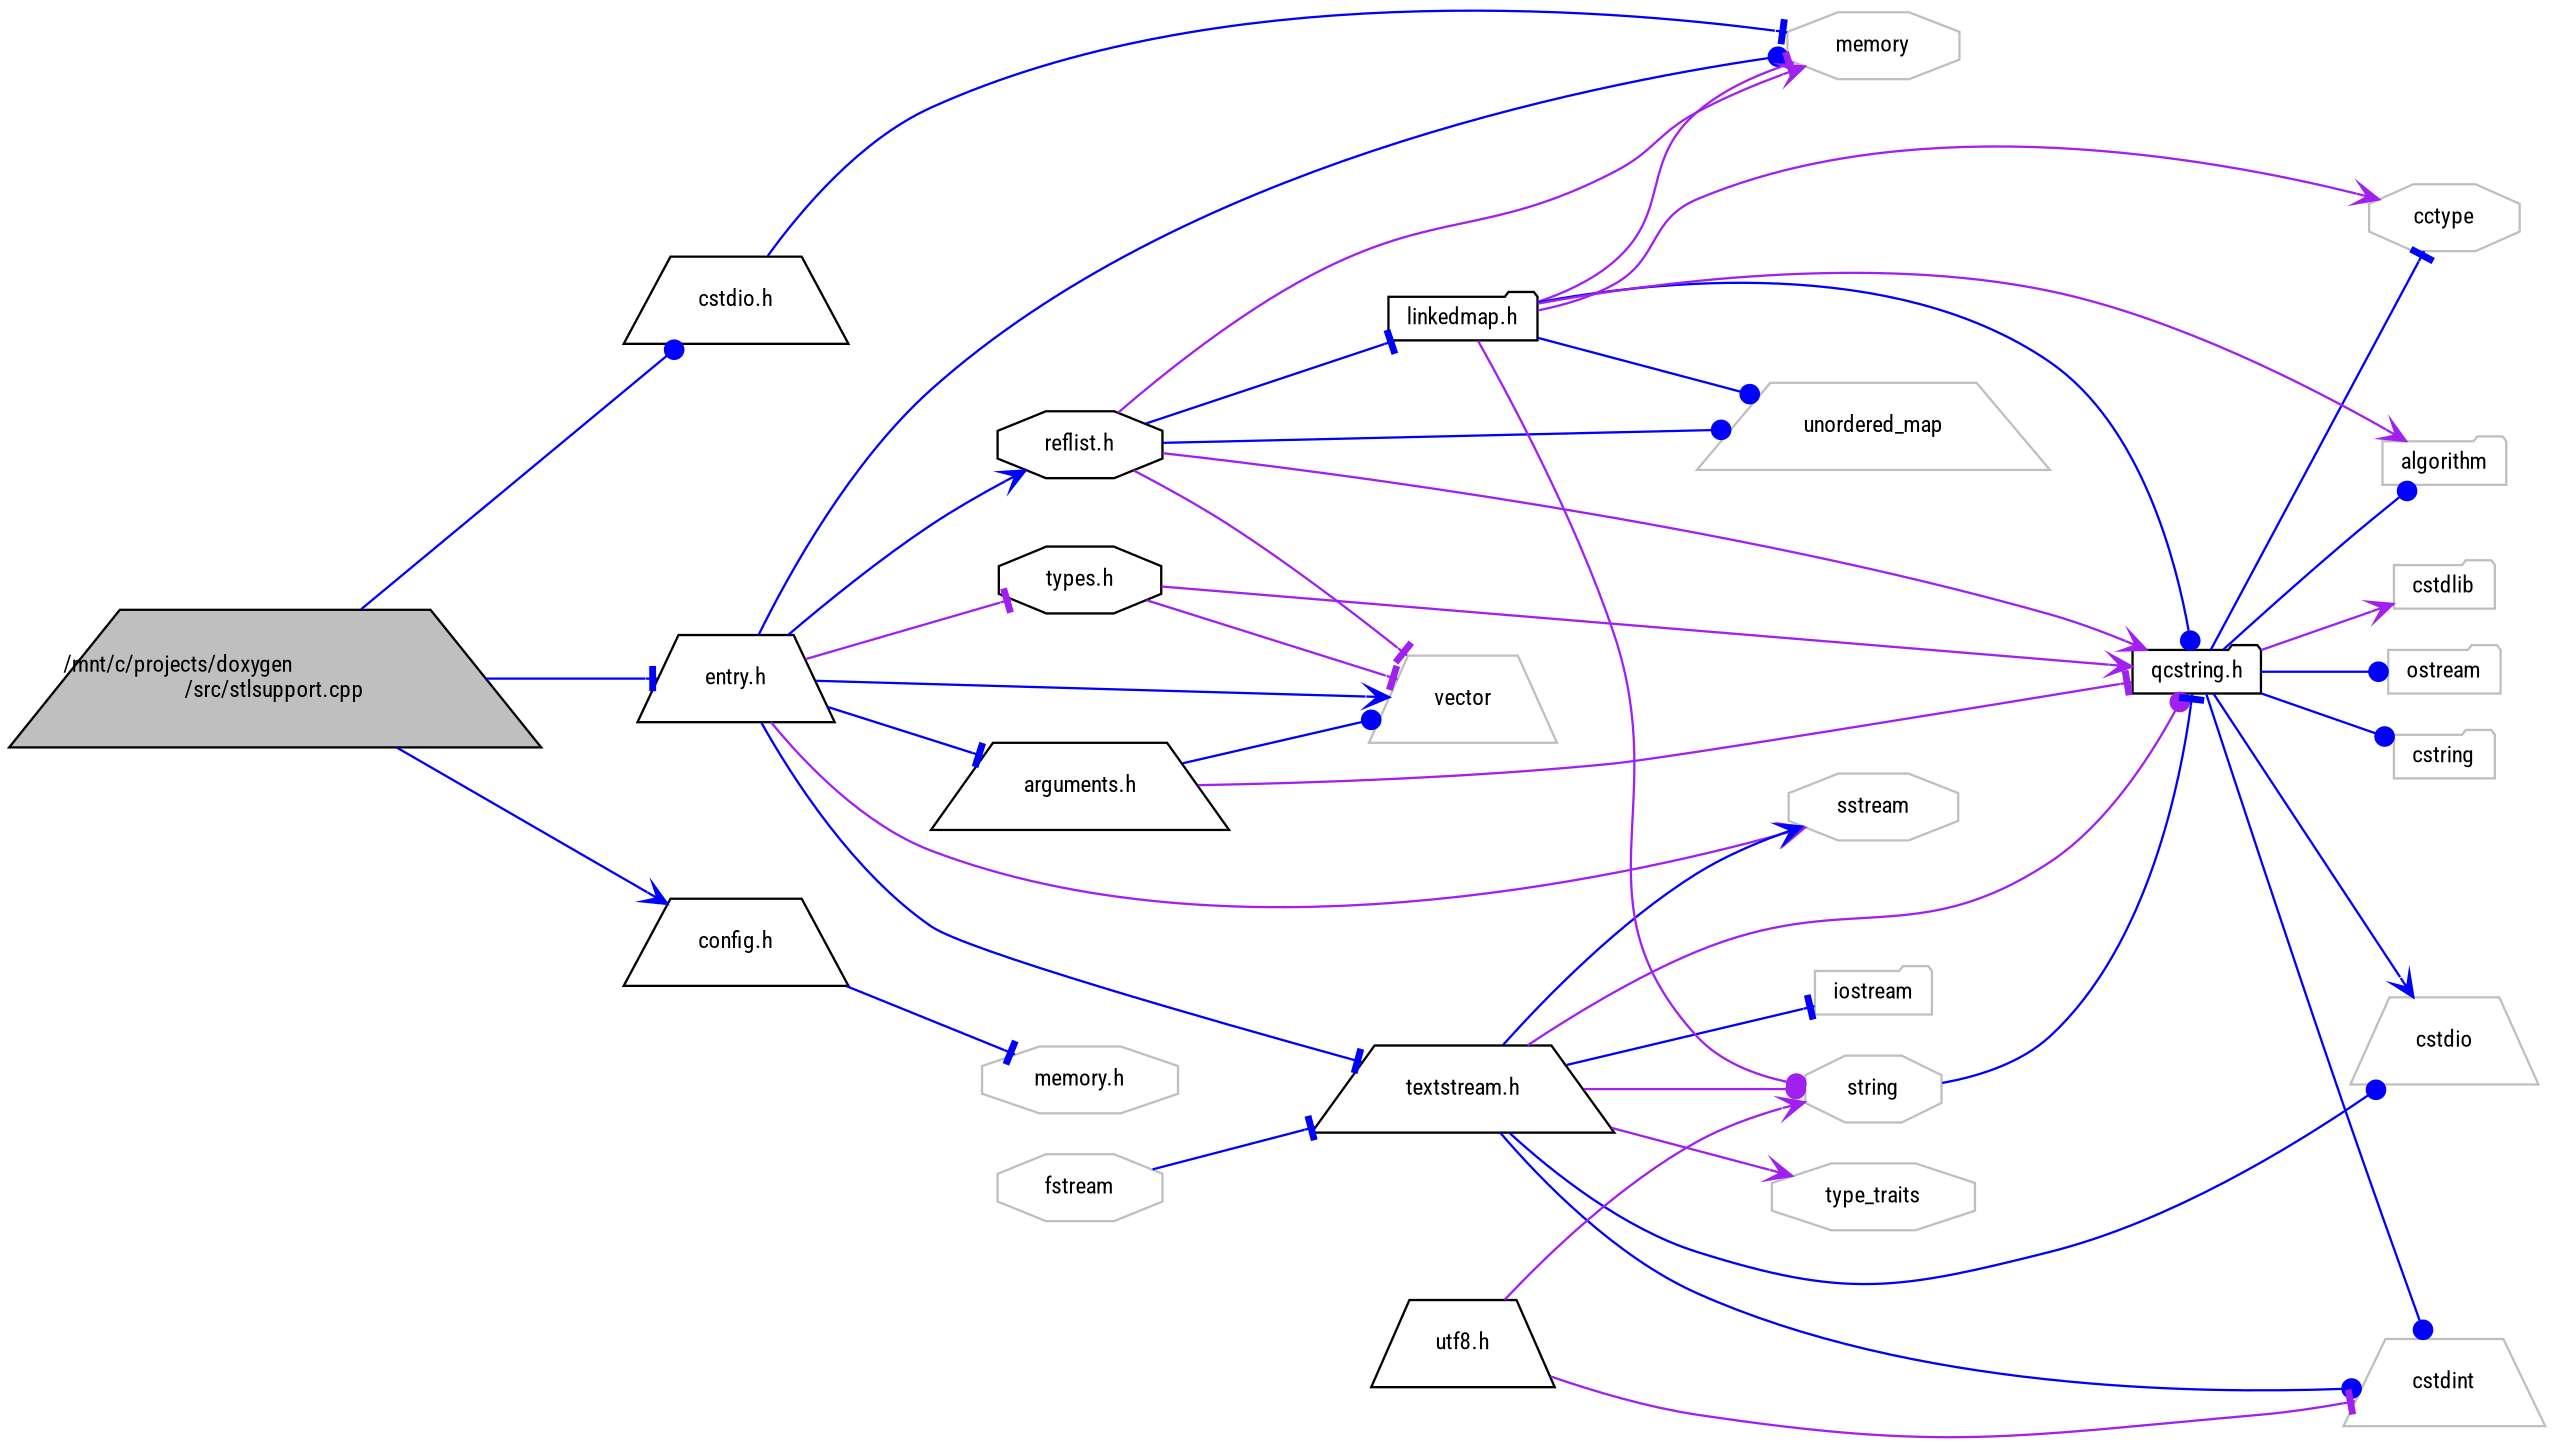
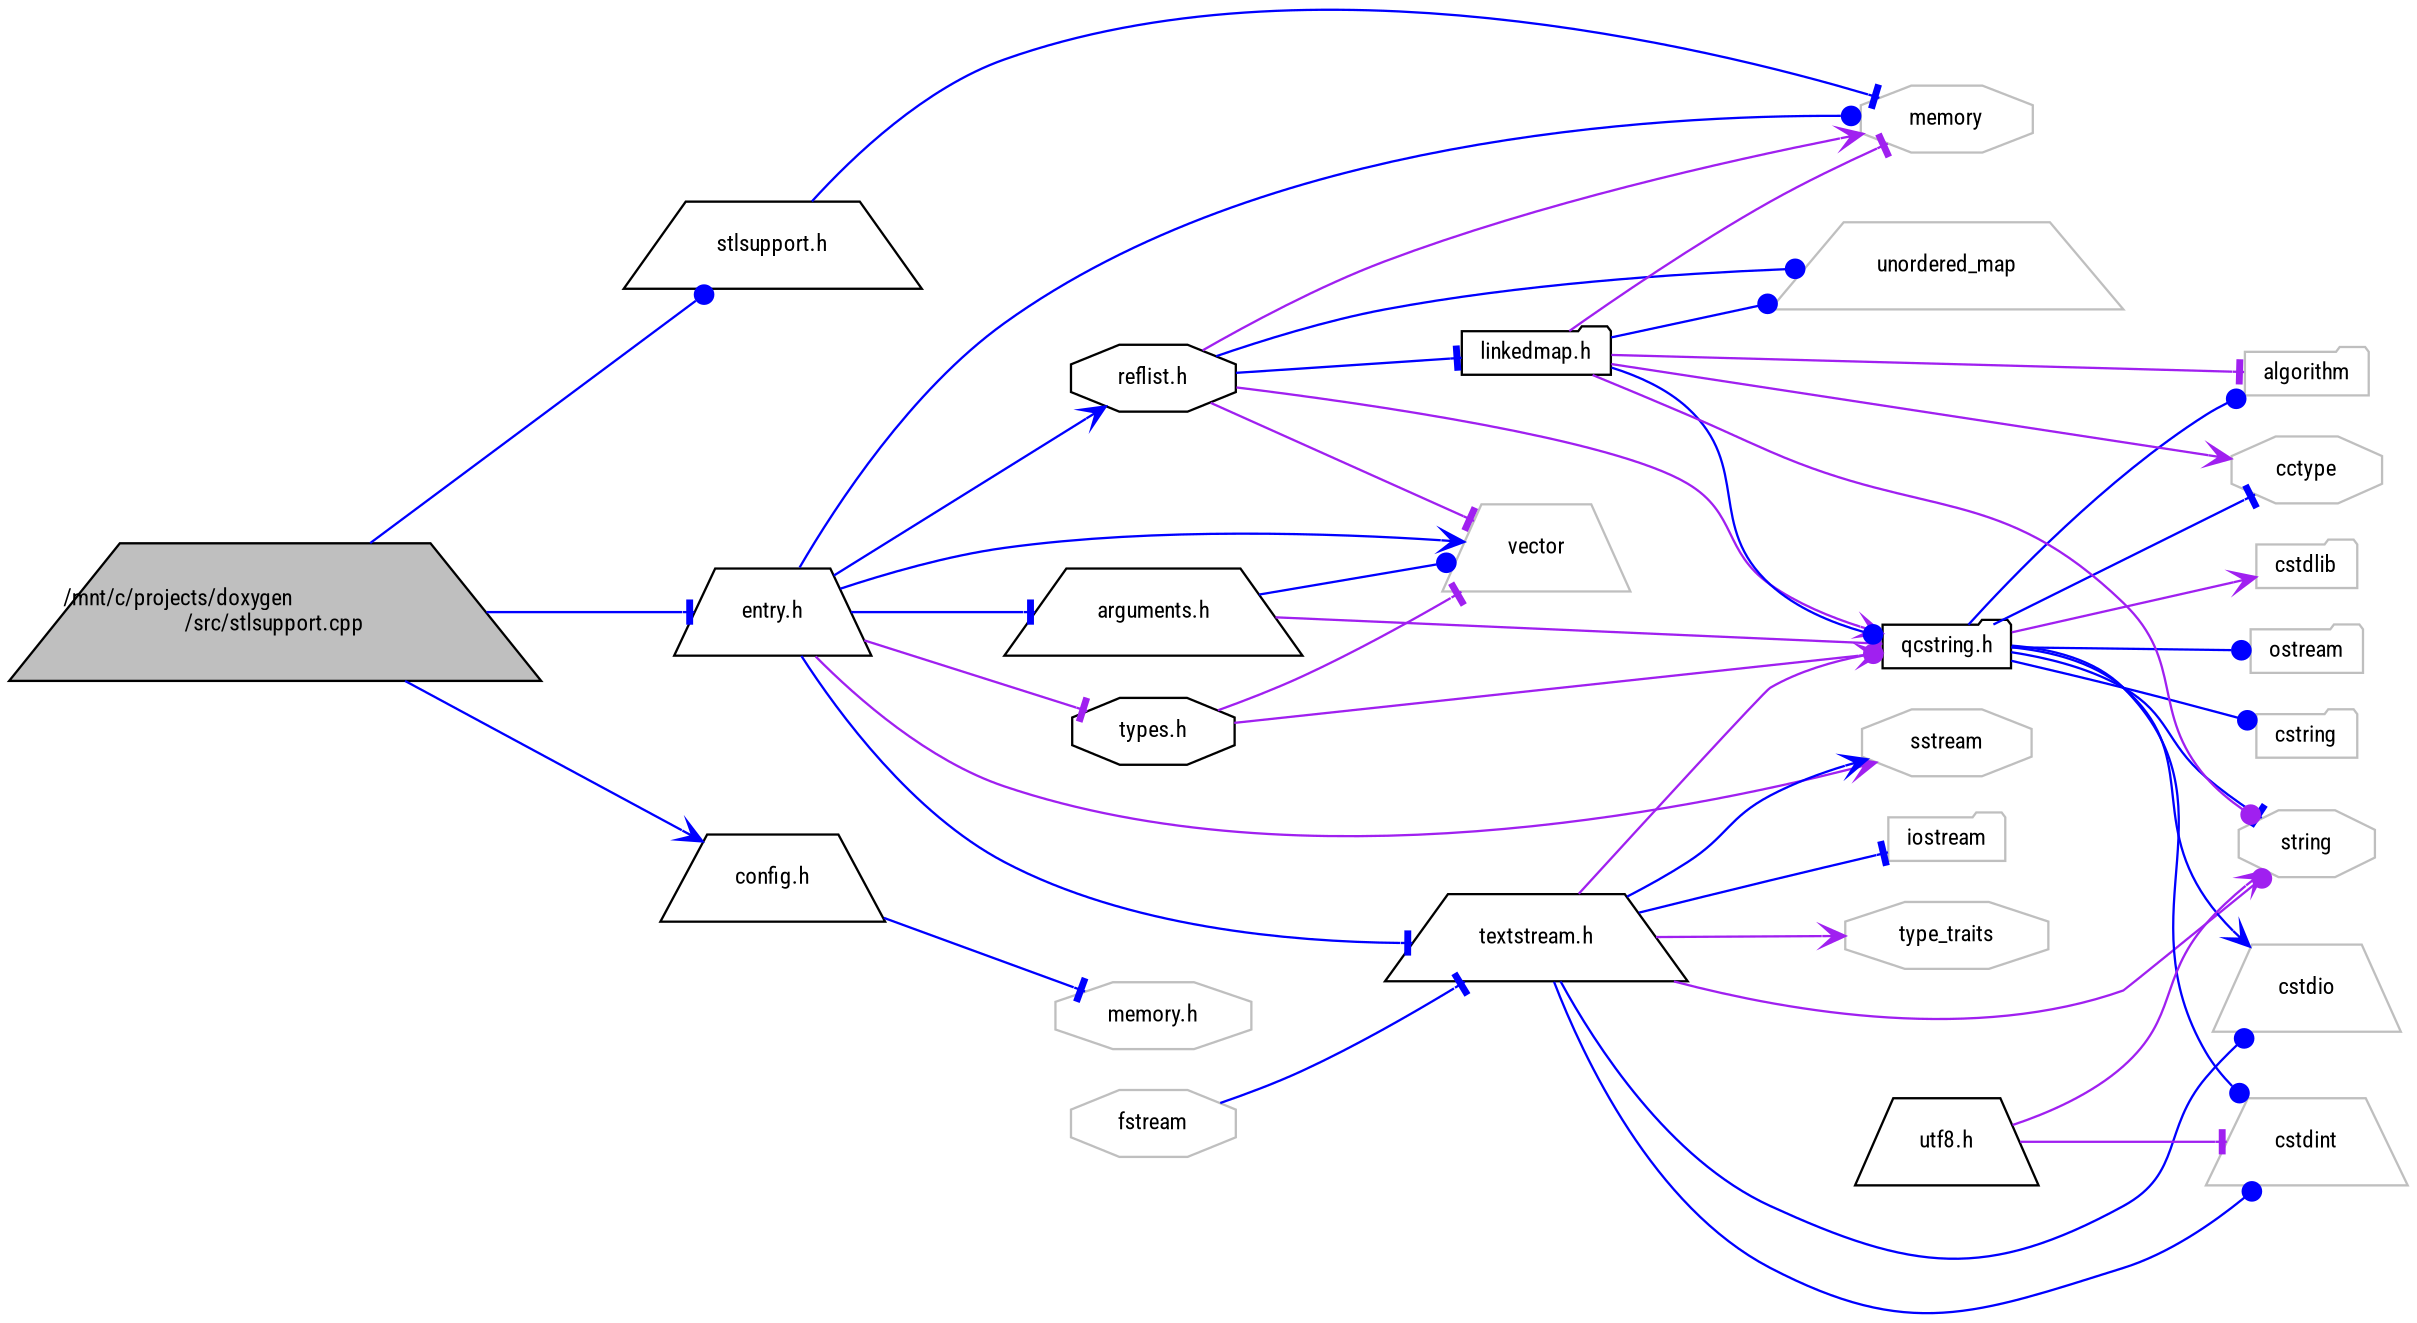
(1976, 279) -> (1922, 363)
(736, 300) -> (773, 245)
(2122, 937) -> (2148, 706)
